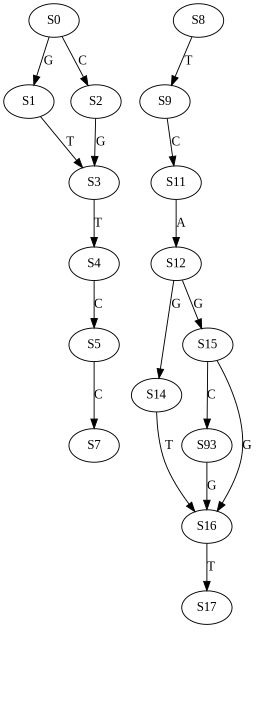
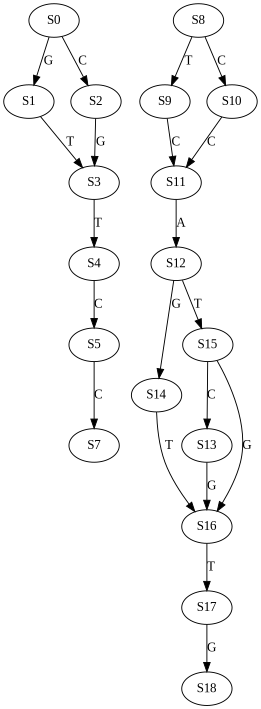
none -> (232, 102)
(198, 304) -> (198, 304)
(207, 445) -> (207, 445)
none -> (207, 689)
